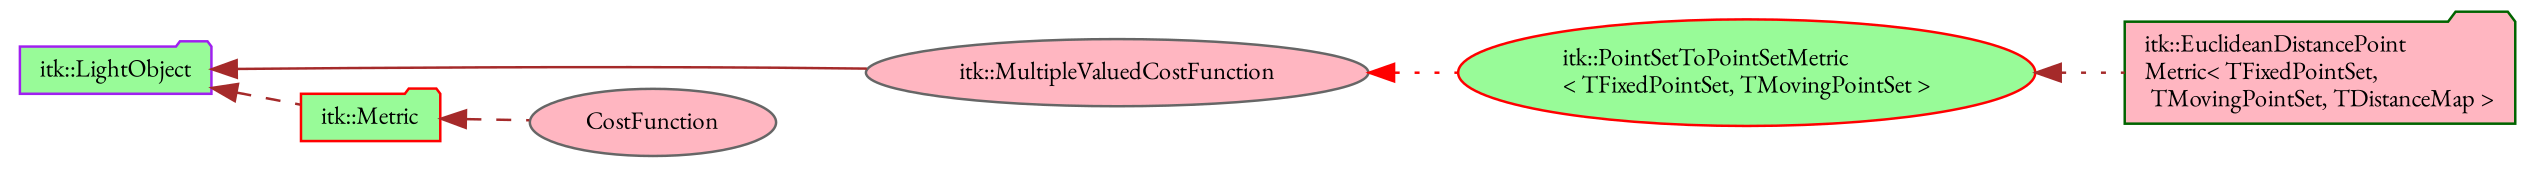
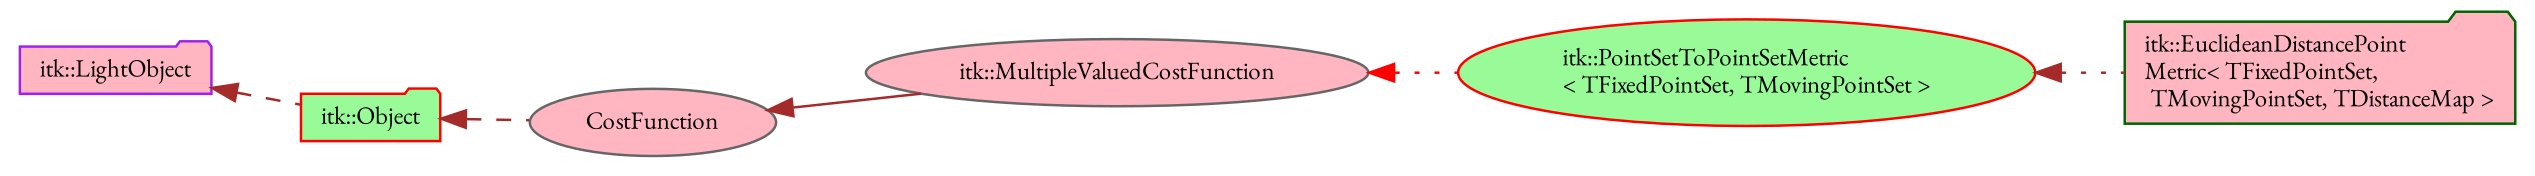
(552, 67) -> (857, 101)
(116, 70) -> (116, 70)
(371, 117) -> (371, 117)
